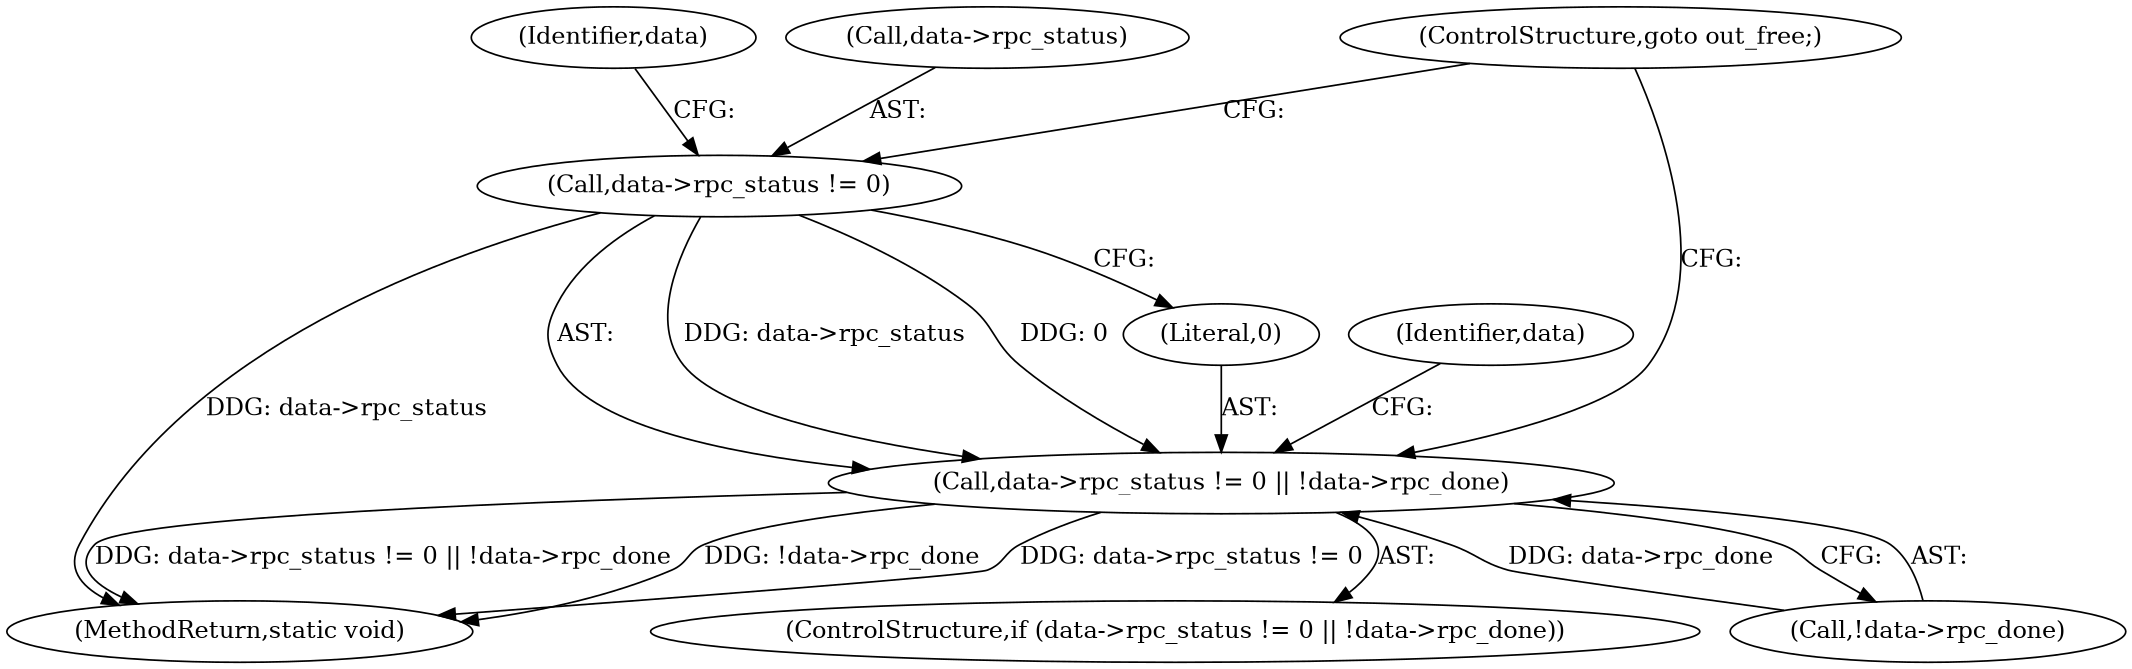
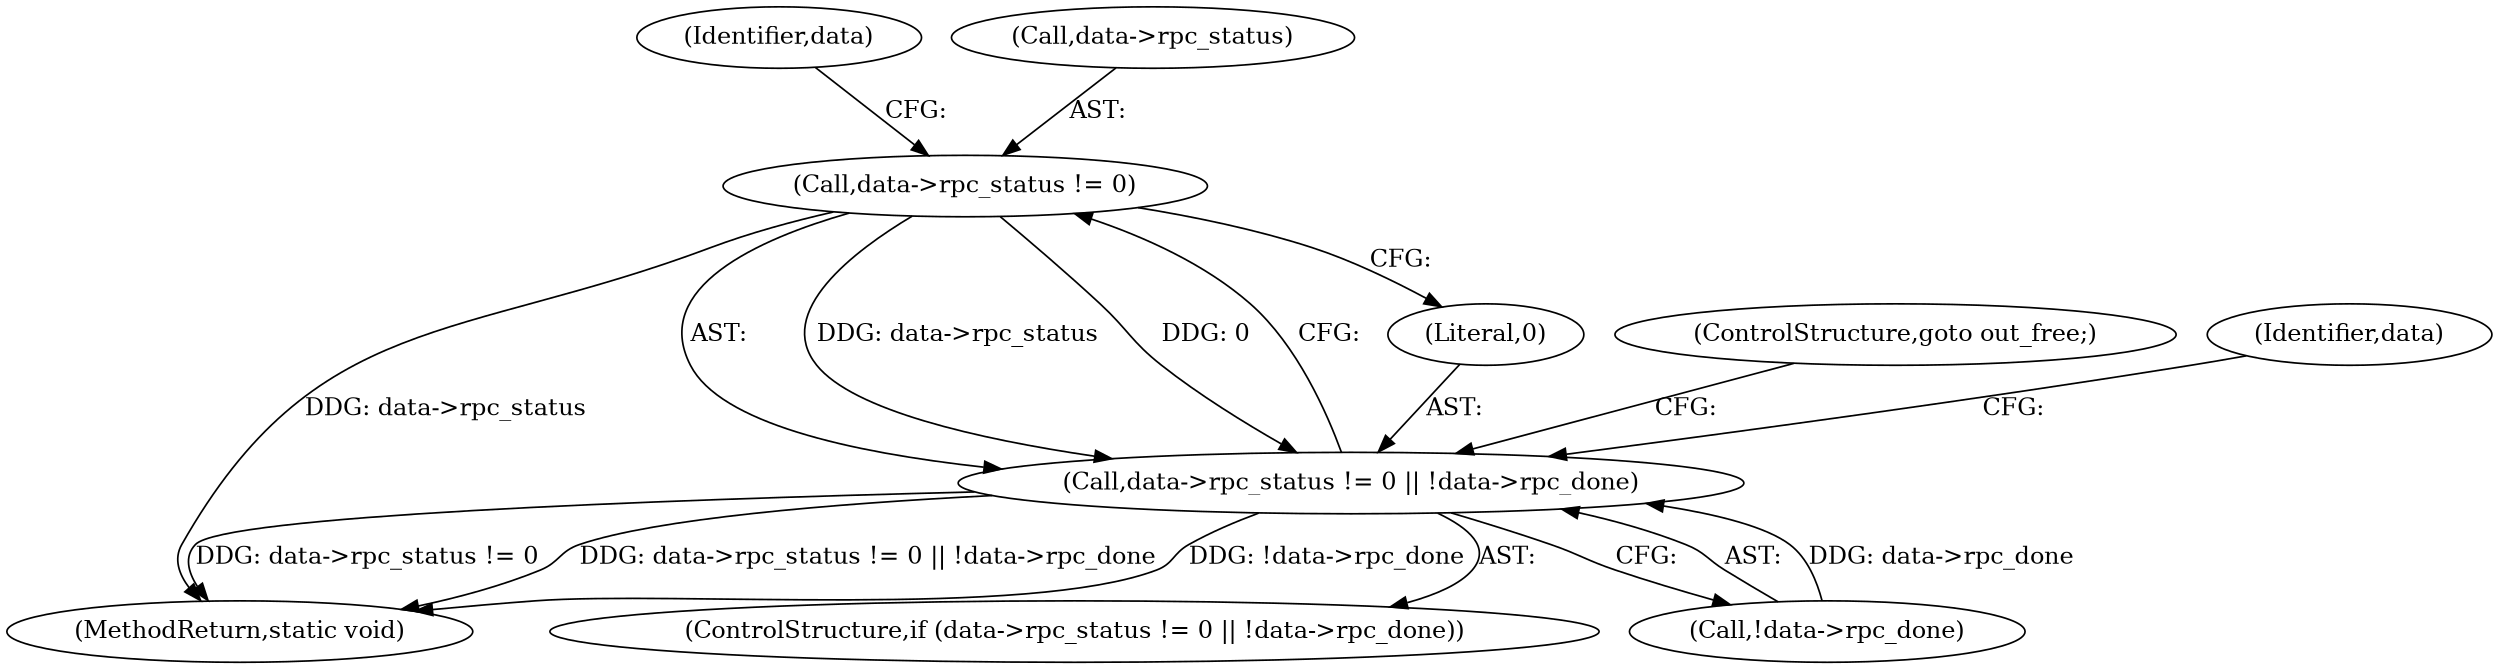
(1175, 111) -> (1248, 302)
